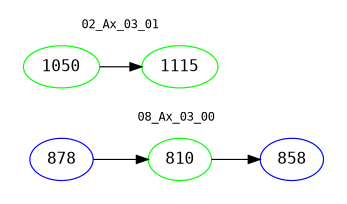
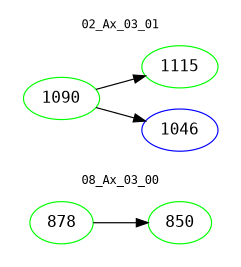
(62, 67) -> (62, 98)
none -> (180, 130)
(62, 159) -> (62, 223)
(180, 159) -> (180, 223)
(292, 159) -> none
